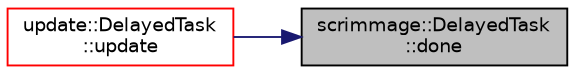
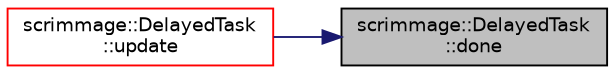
(120, 37) -> (140, 37)
